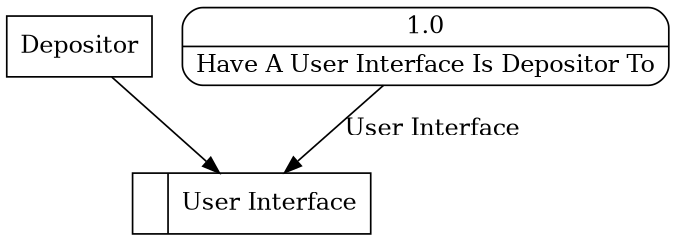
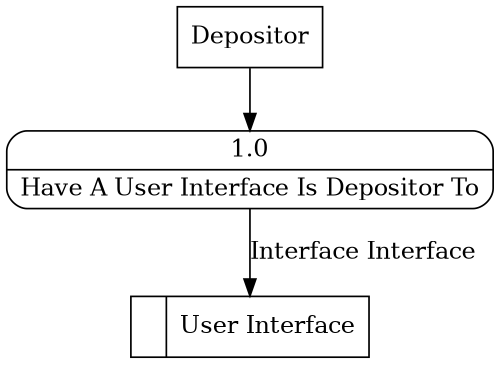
(159, 119) -> (250, 91)
(432, 129) -> (363, 252)
